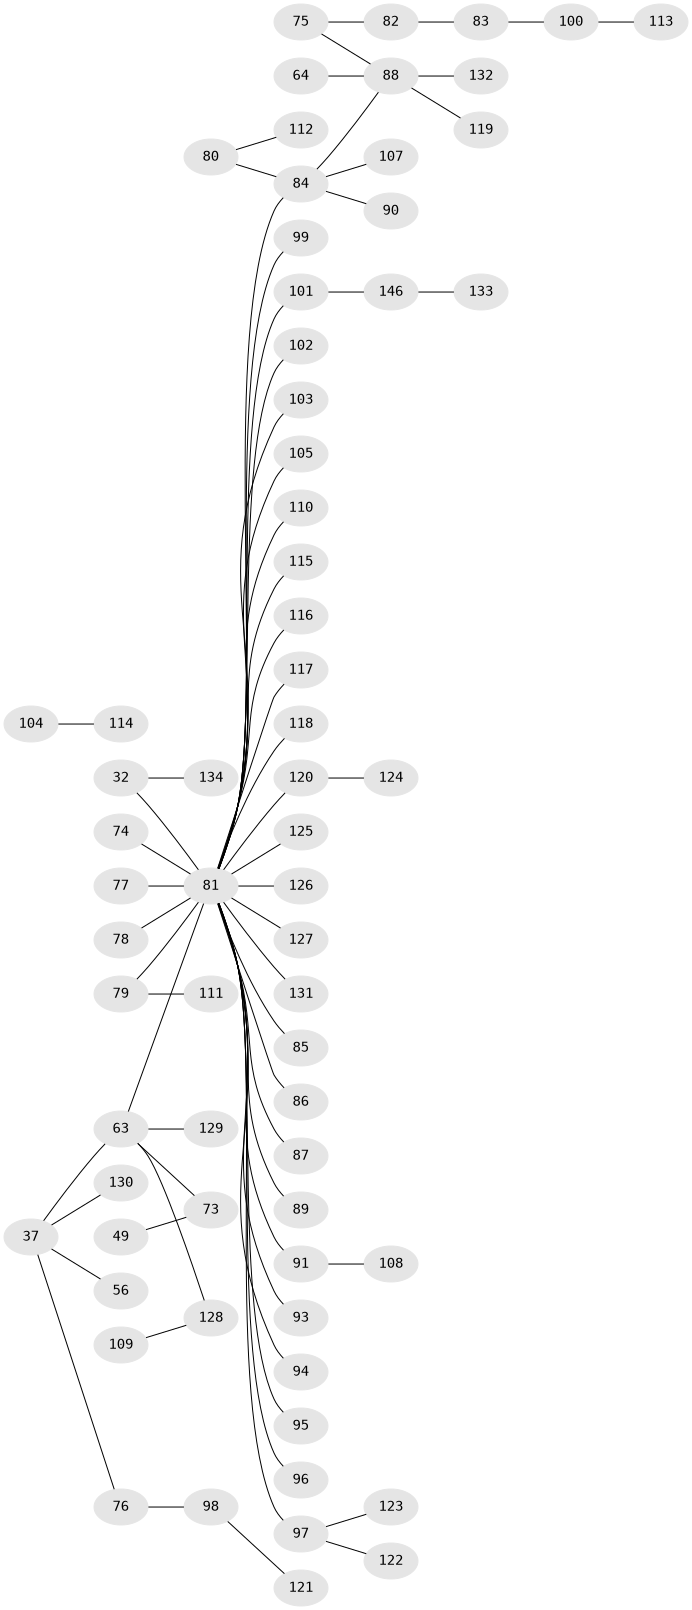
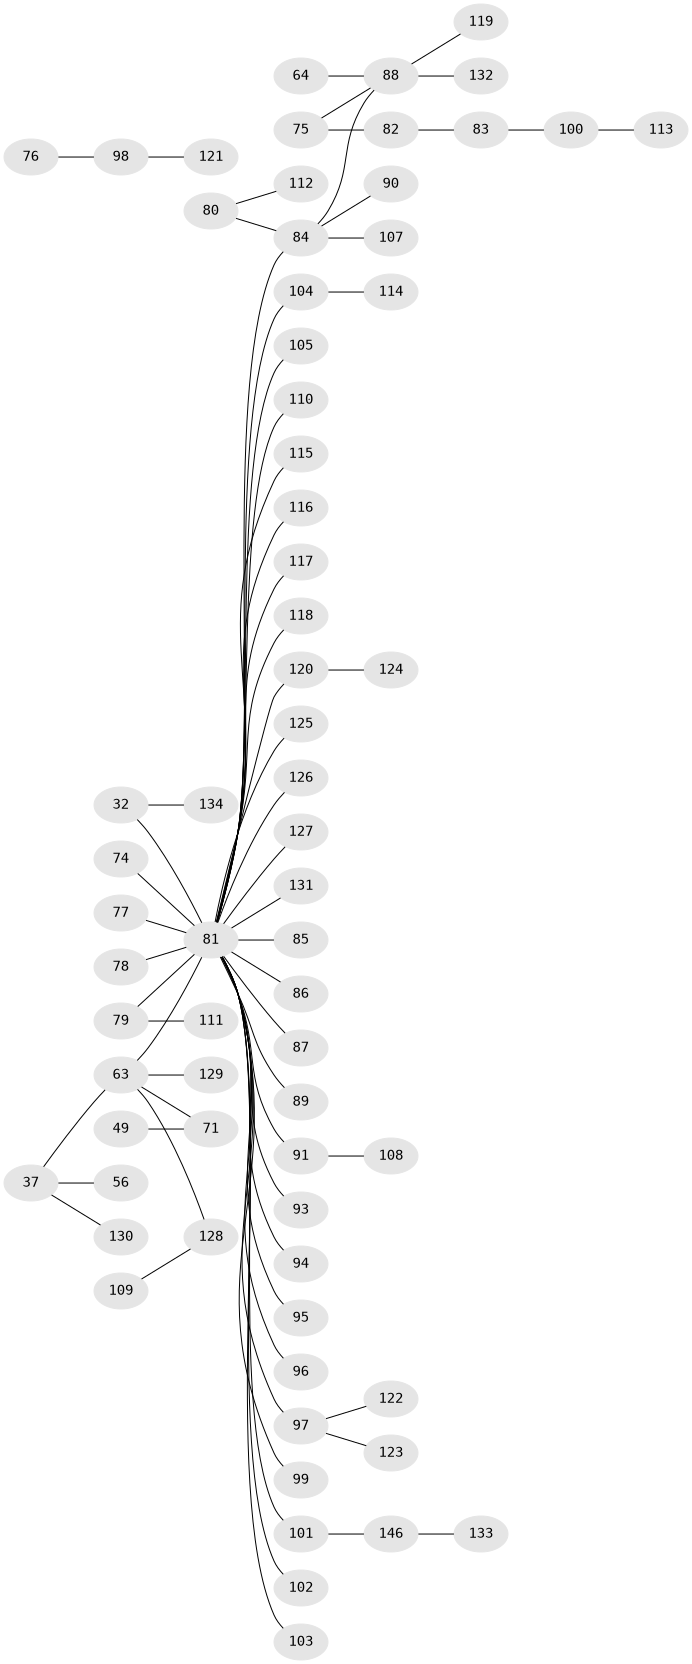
none -> (245, 612)
(211, 1210) -> (211, 1129)
(76, 1372) -> none
